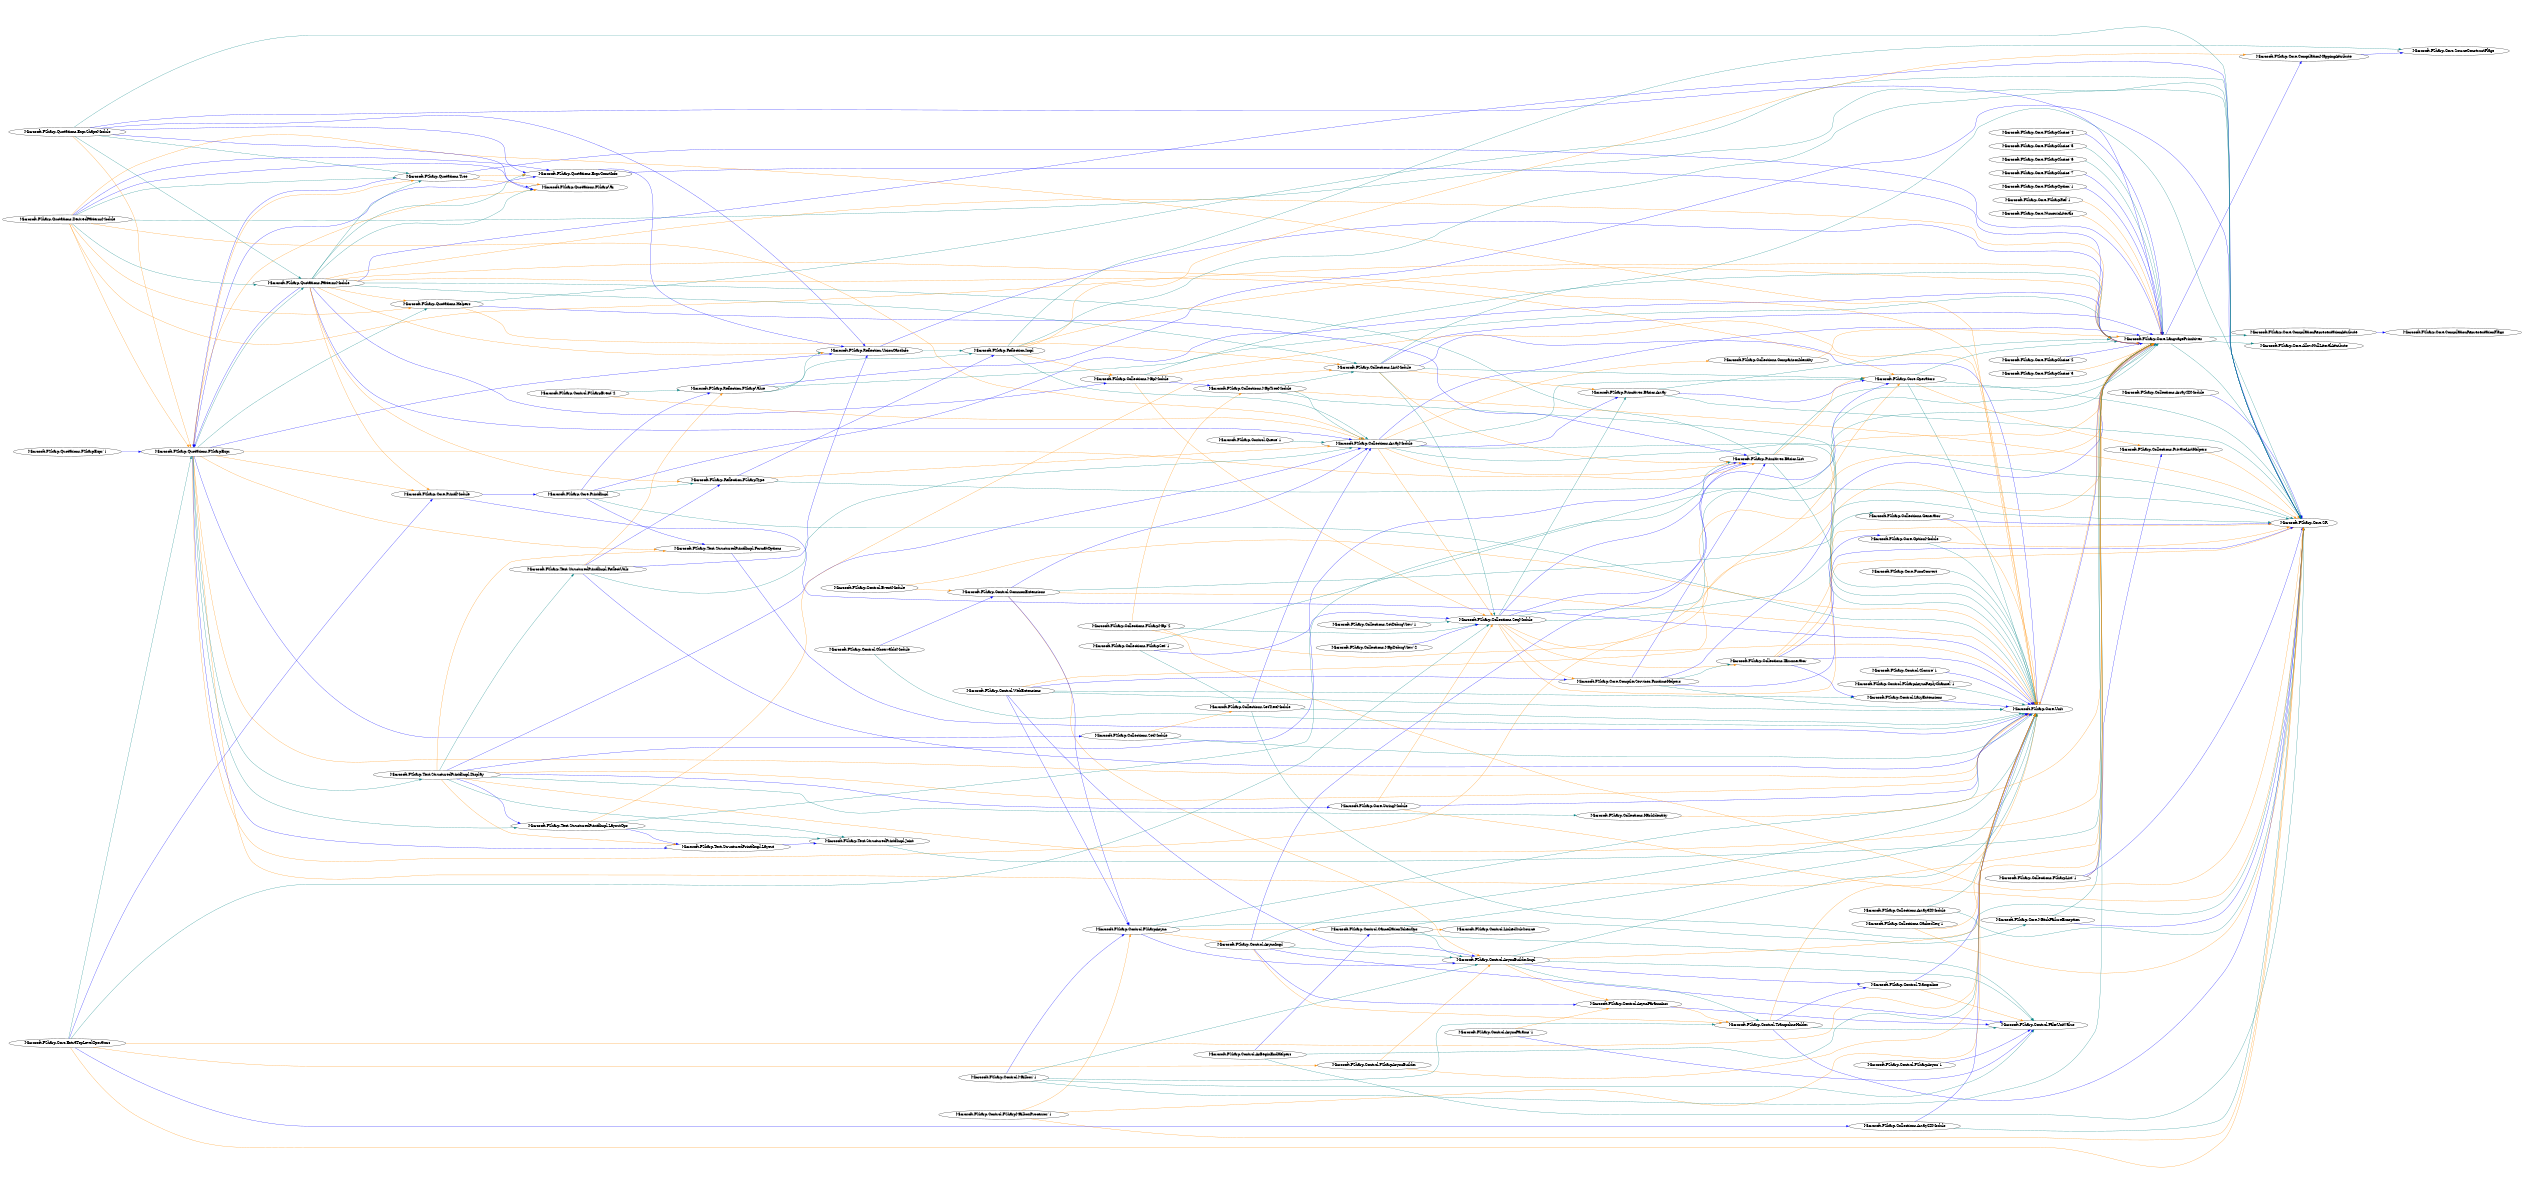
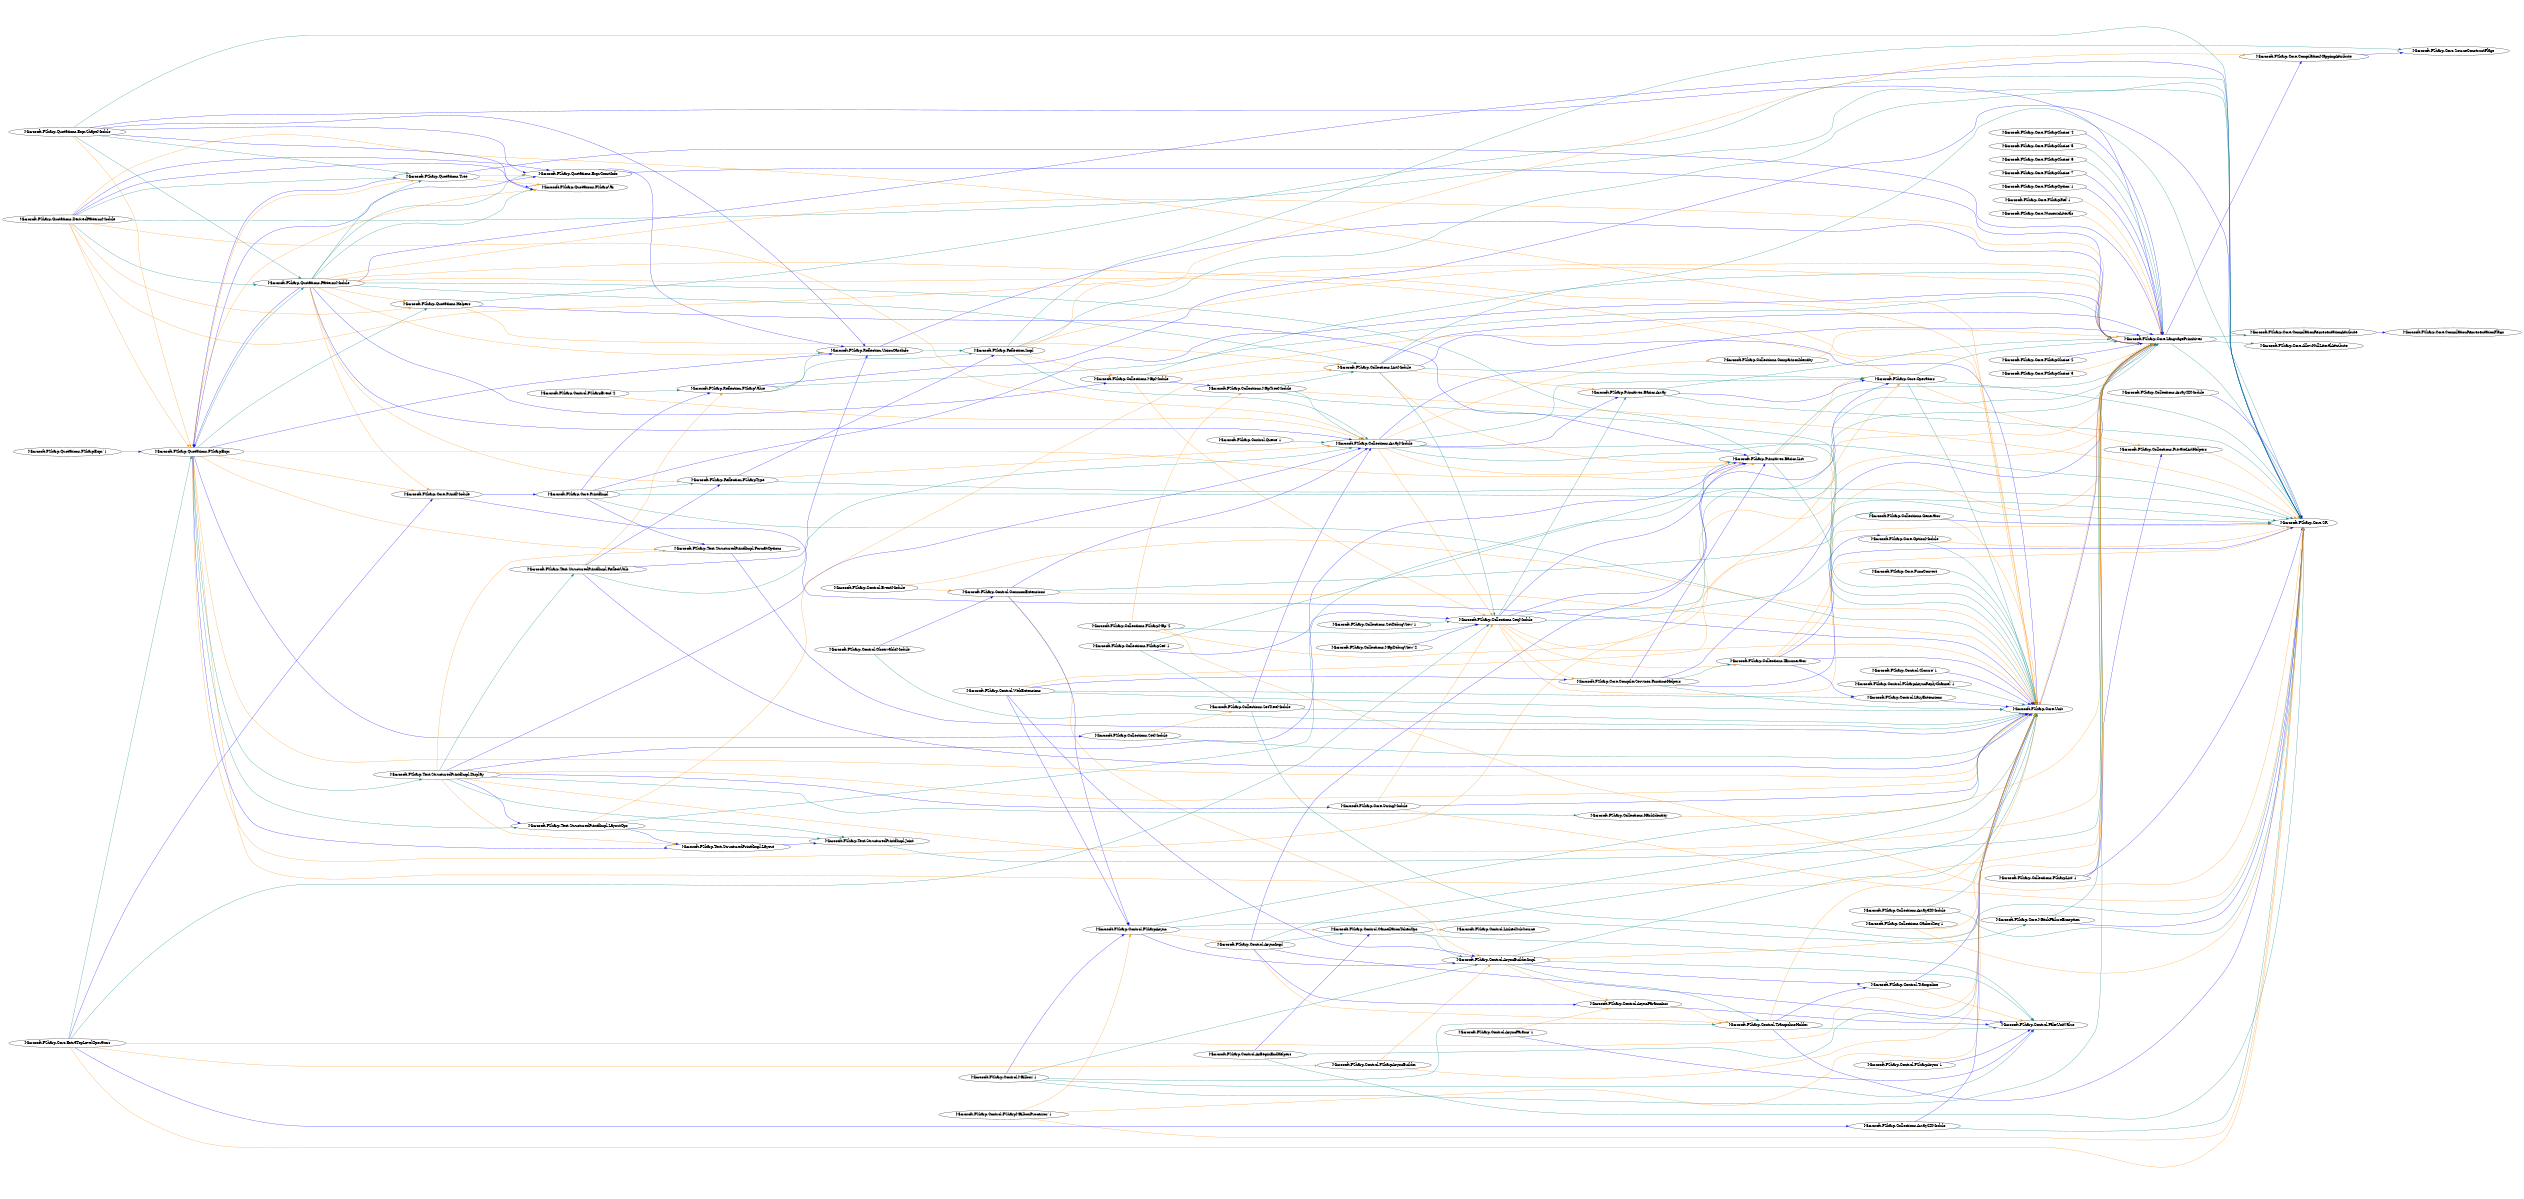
none -> (1447, 495)
(1369, 952) -> (1310, 938)
